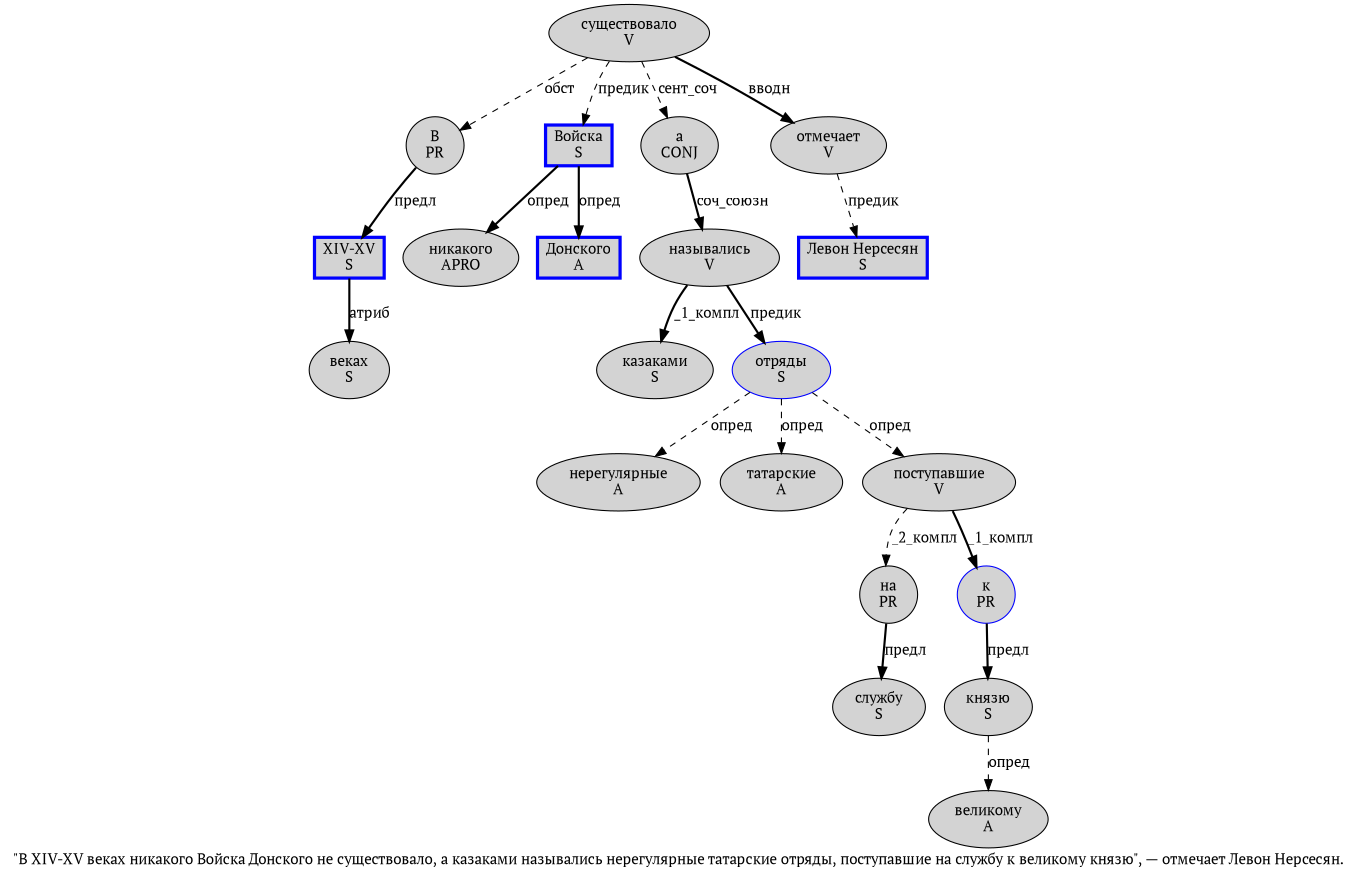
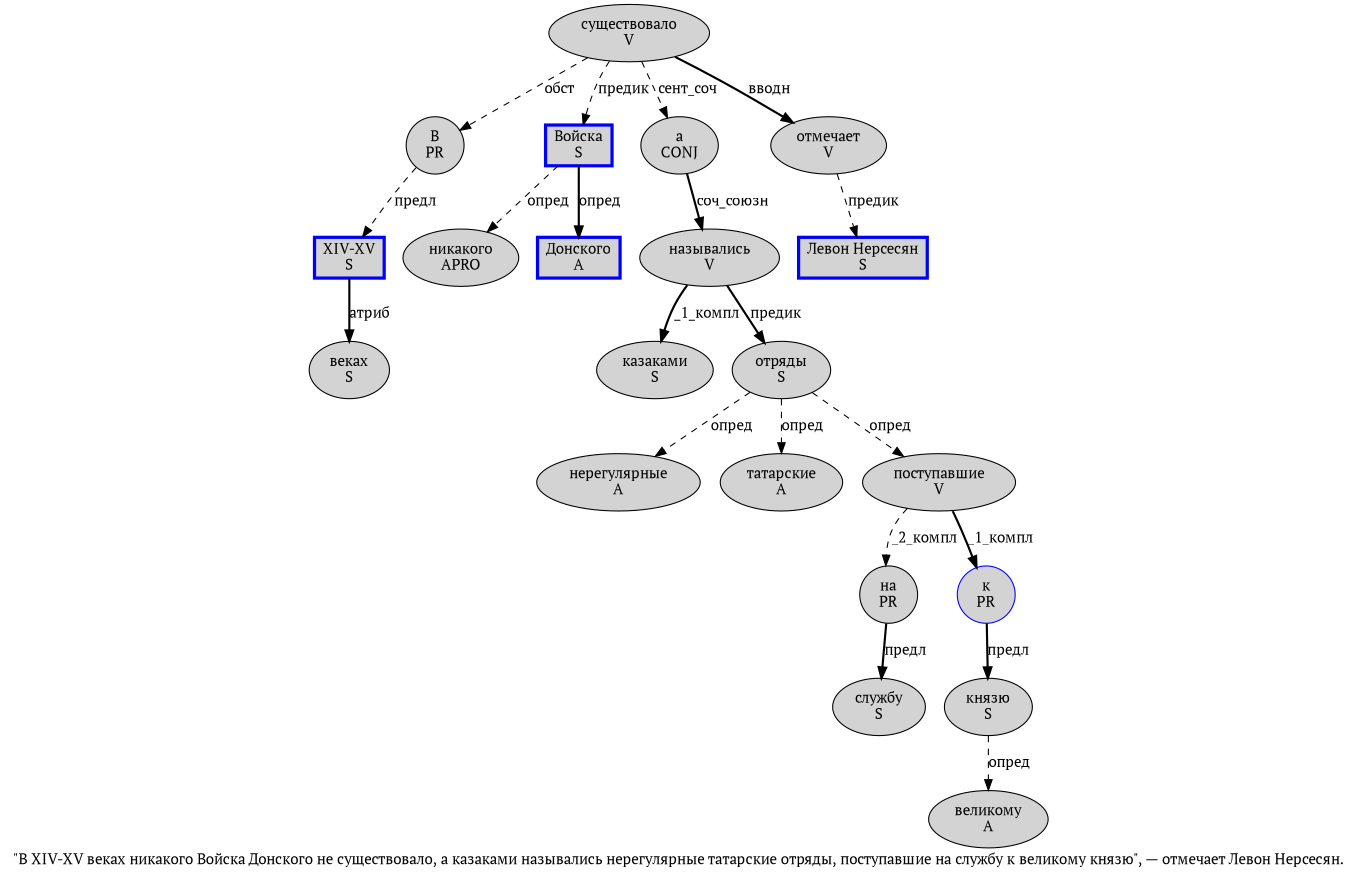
(527, 195) -> (527, 195)
(391, 197) -> (391, 197)
(781, 370) -> (781, 370)
